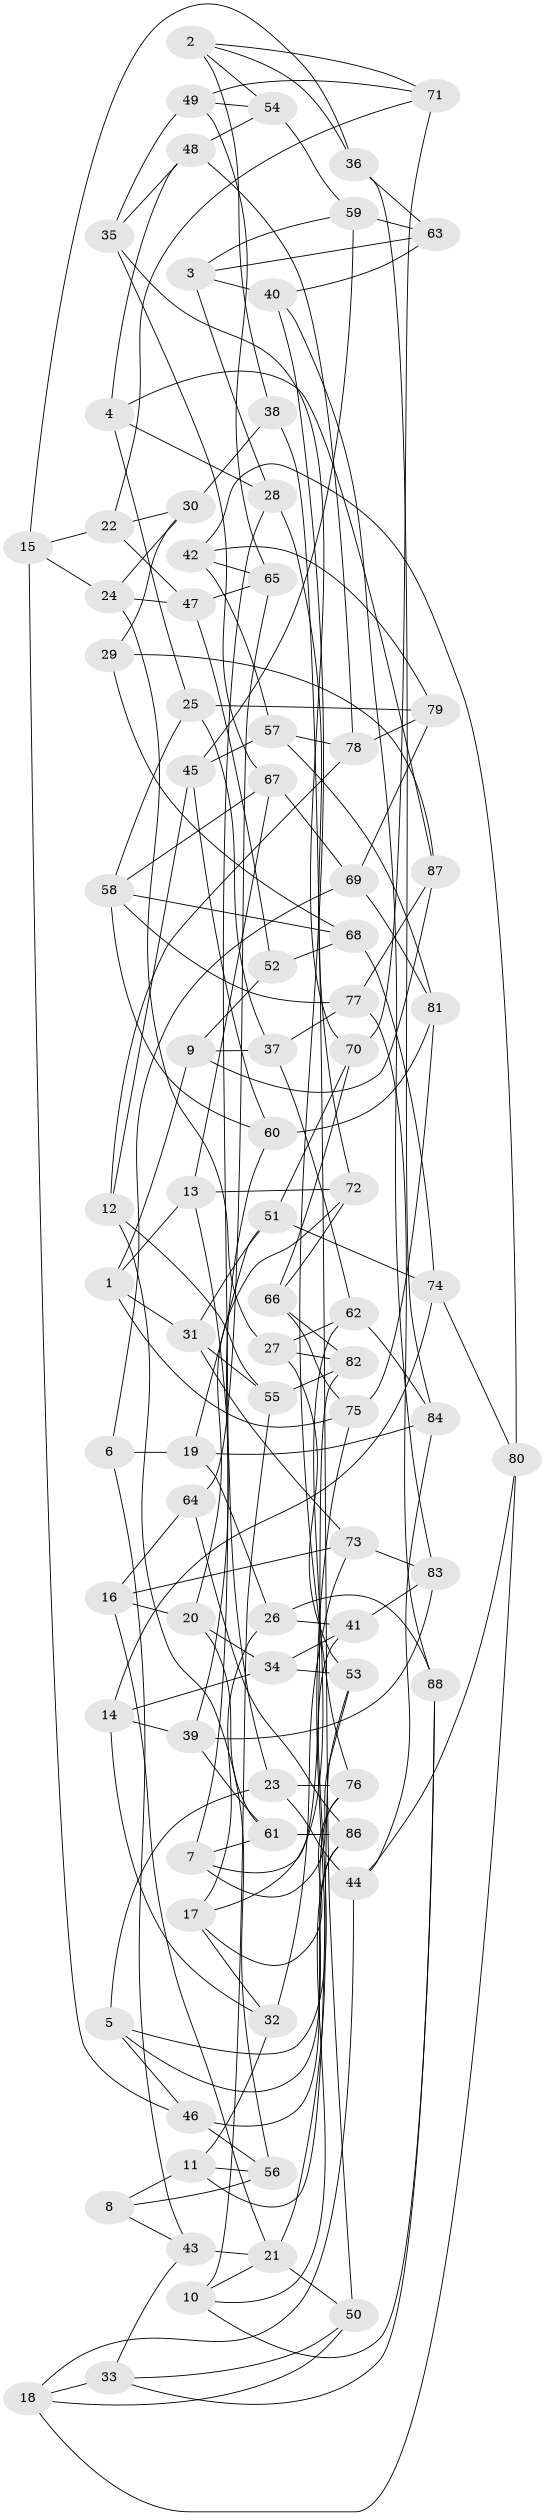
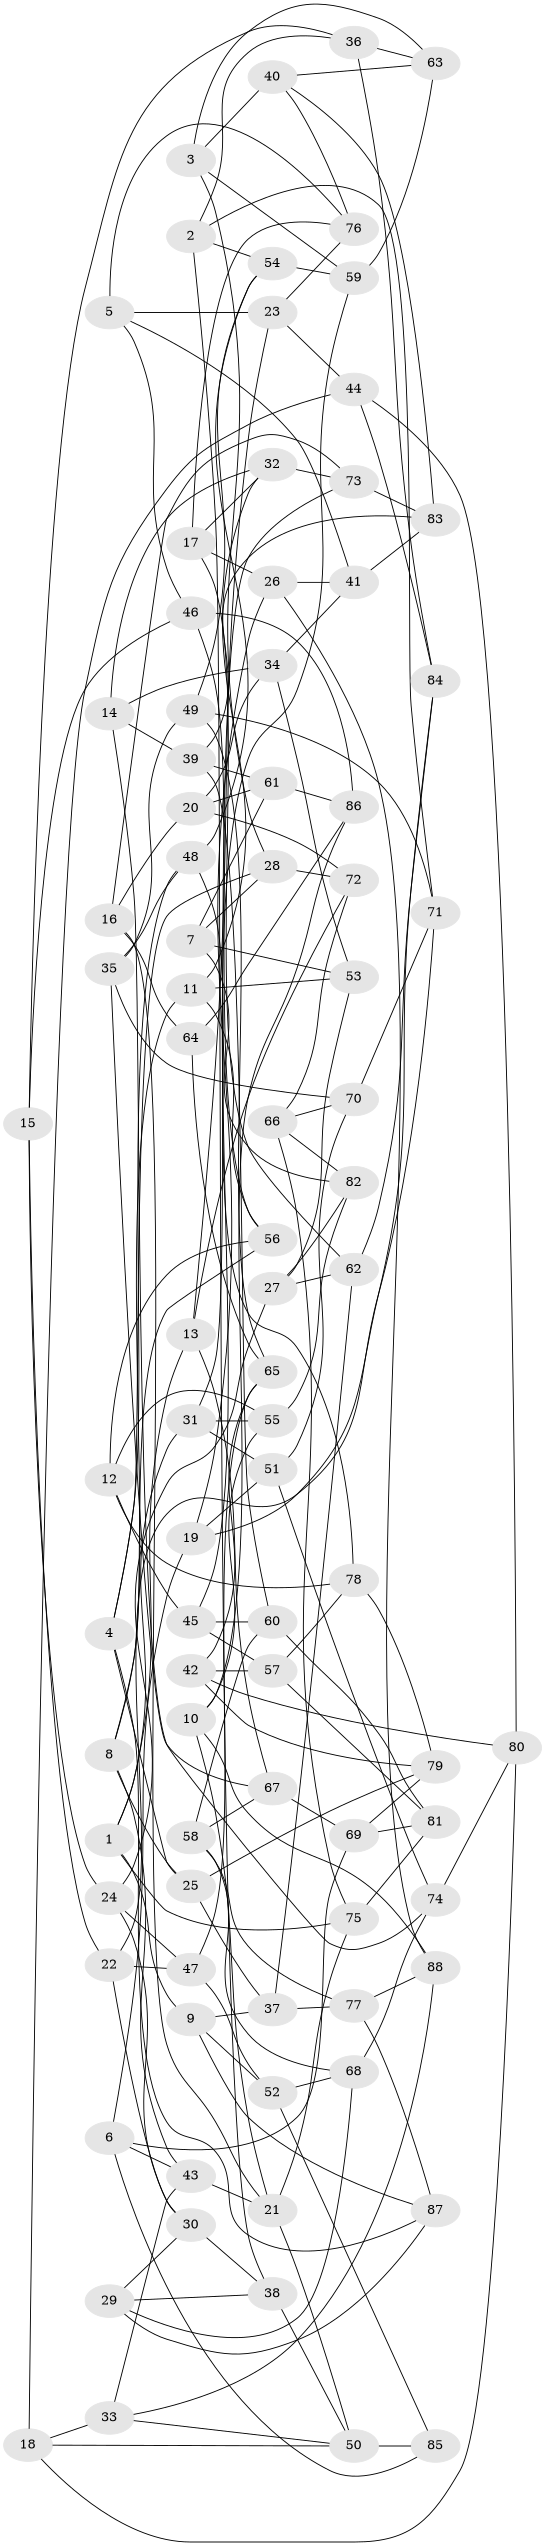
(145, 796) -> (143, 1824)
none -> (191, 2297)
none -> (436, 2446)
